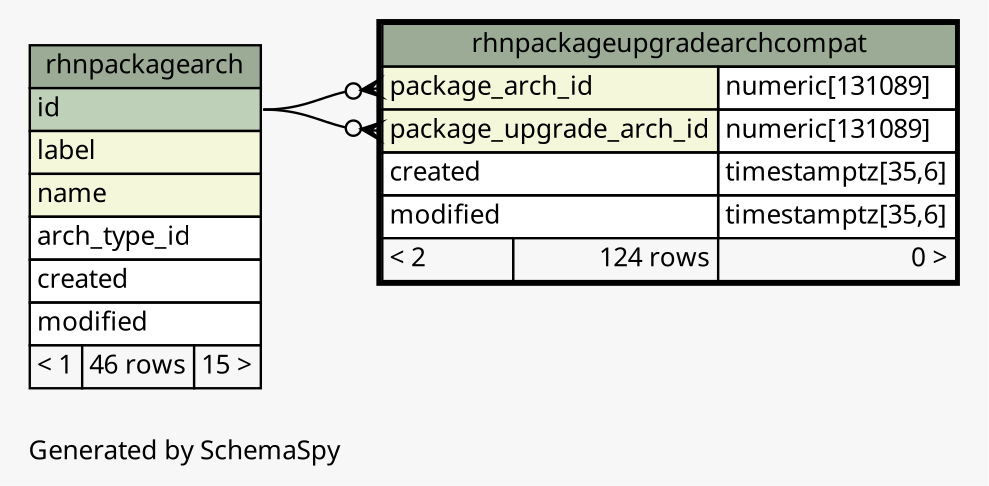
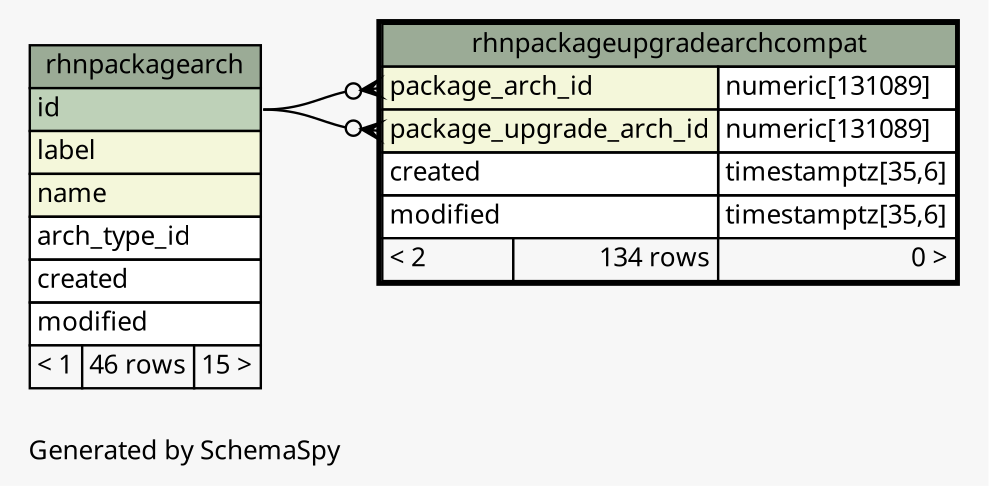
(655, 258) -> (655, 258)
